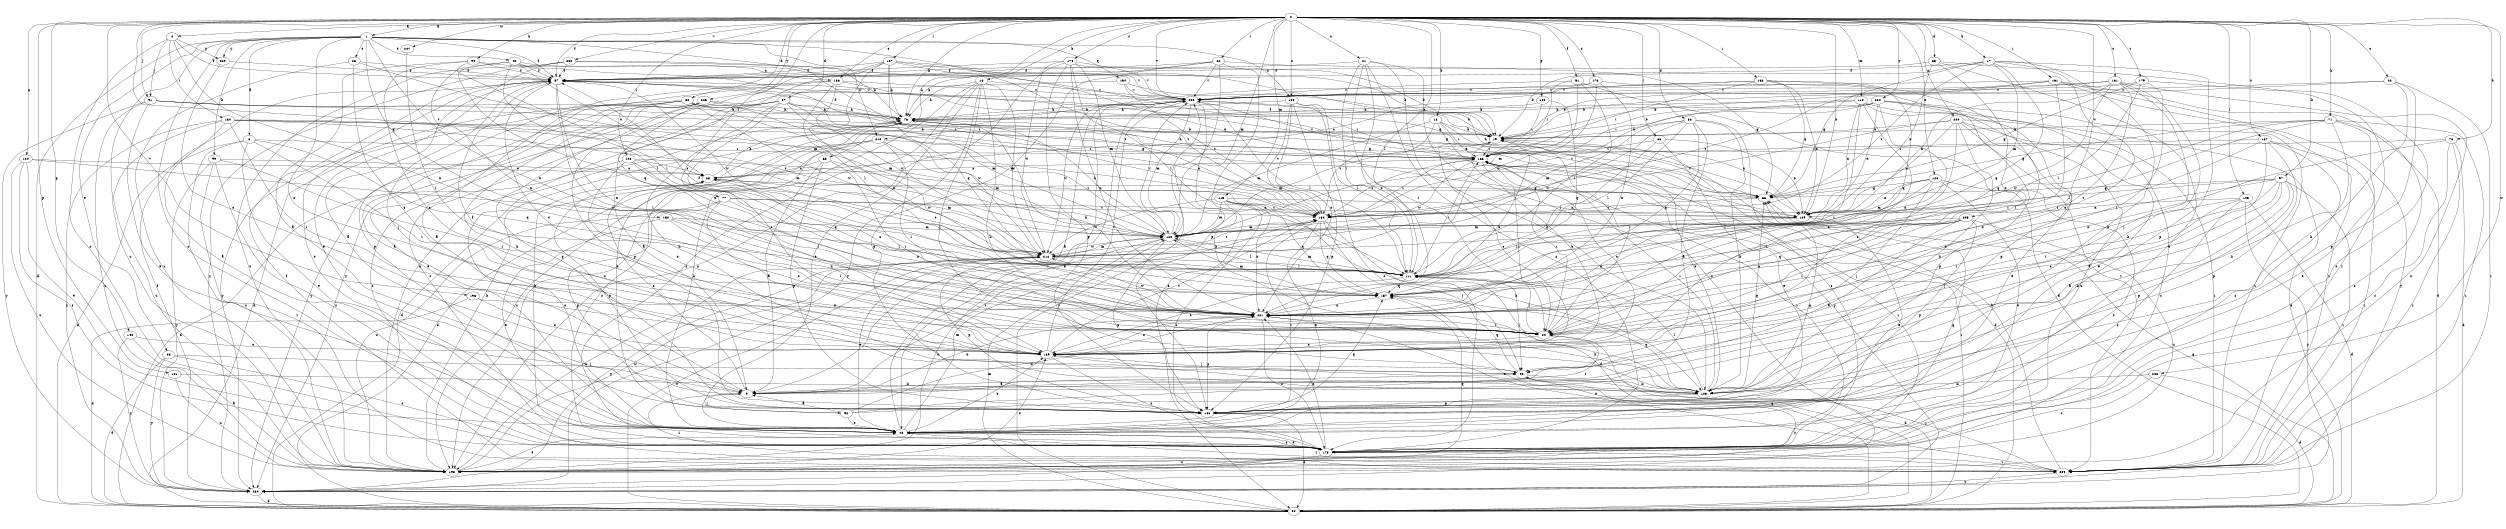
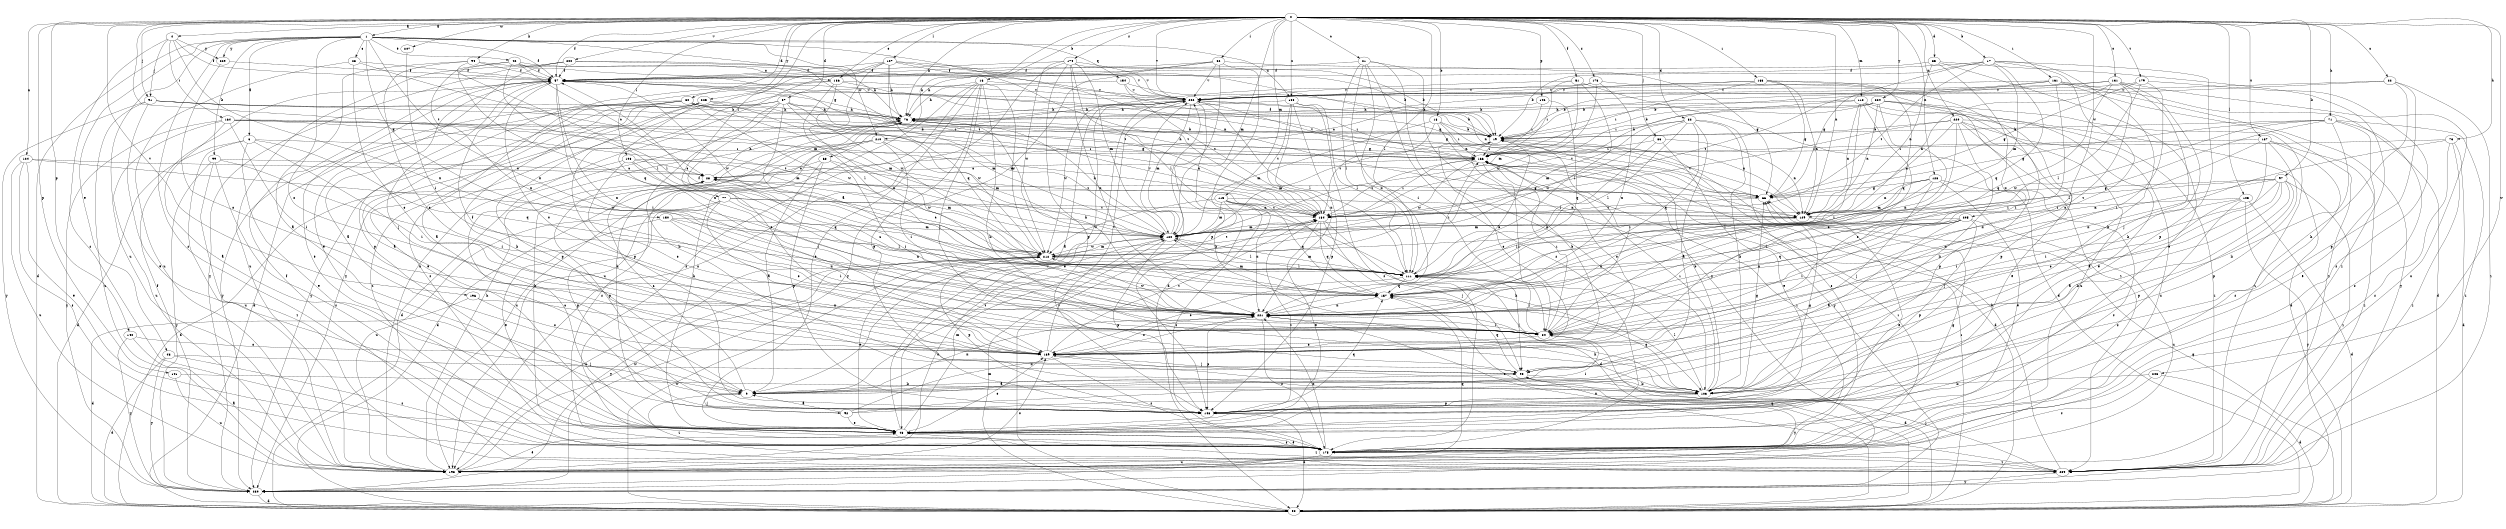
(835, 100) -> (835, 100)
(616, 213) -> (988, 257)
